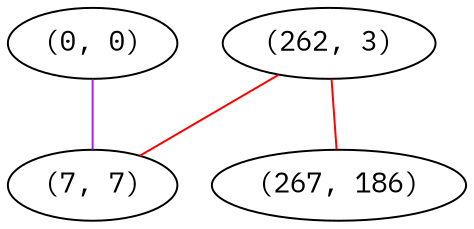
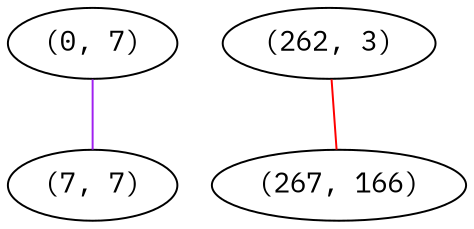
(93, 43) -> (93, 43)
(209, 115) -> none
(339, 185) -> (339, 185)
